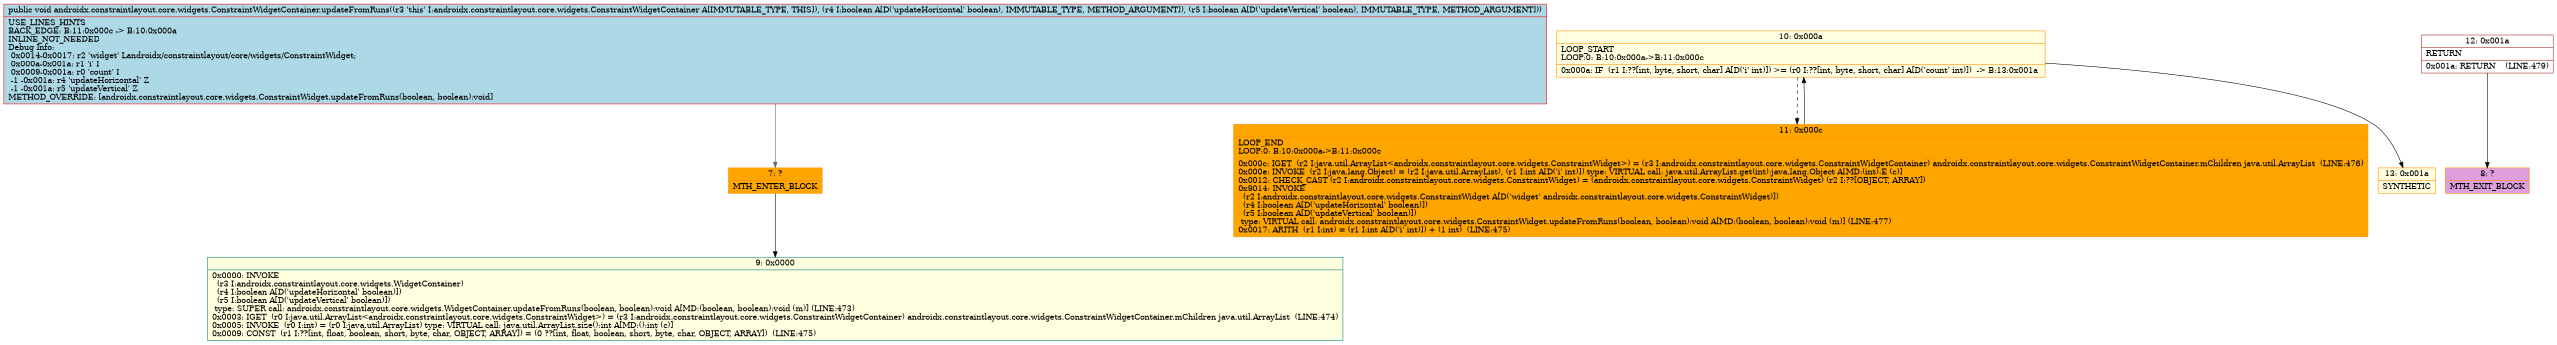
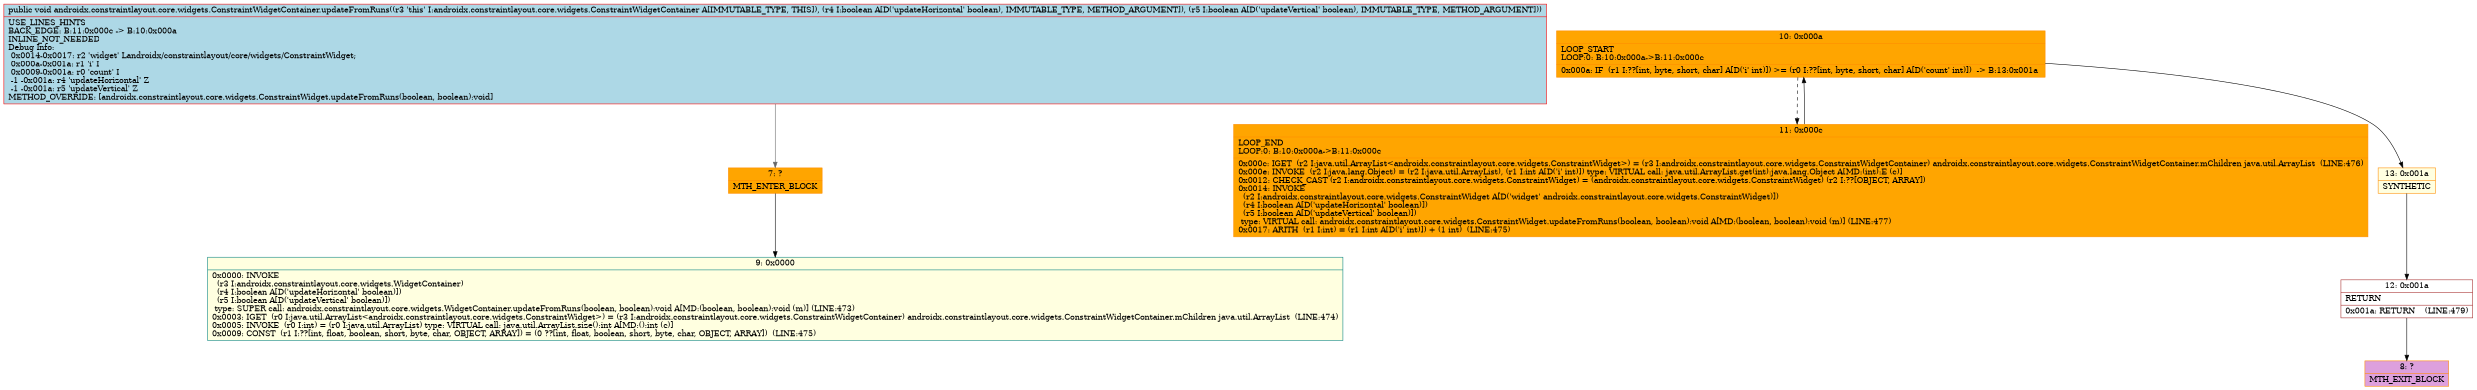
(1801, 54) -> (1801, 54)
(1274, 189) -> (1274, 189)
none -> (2407, 234)
